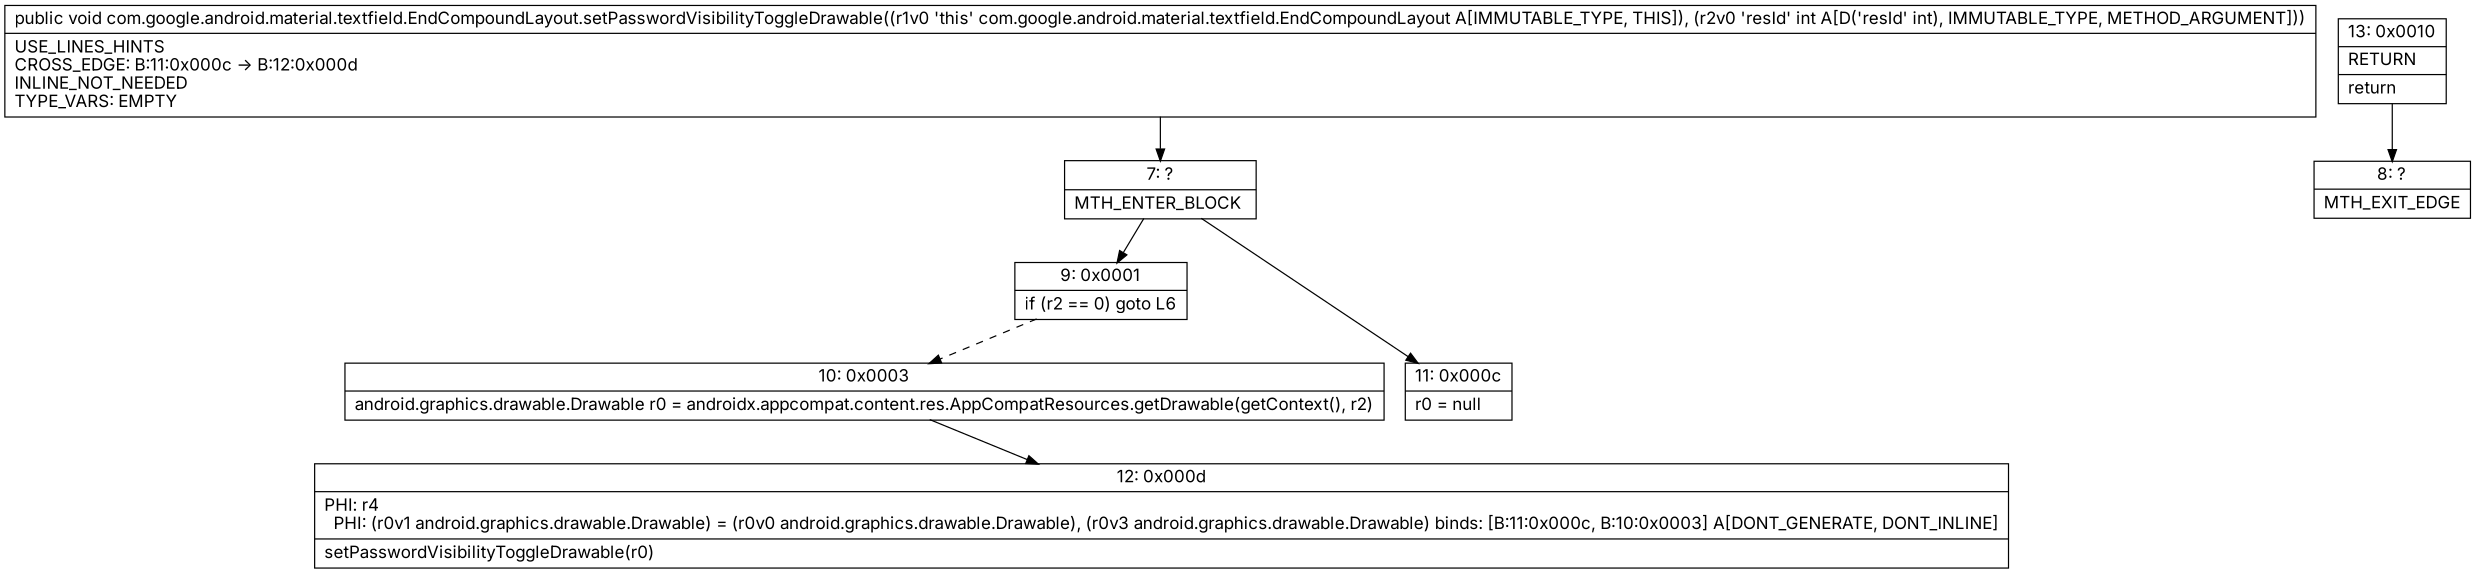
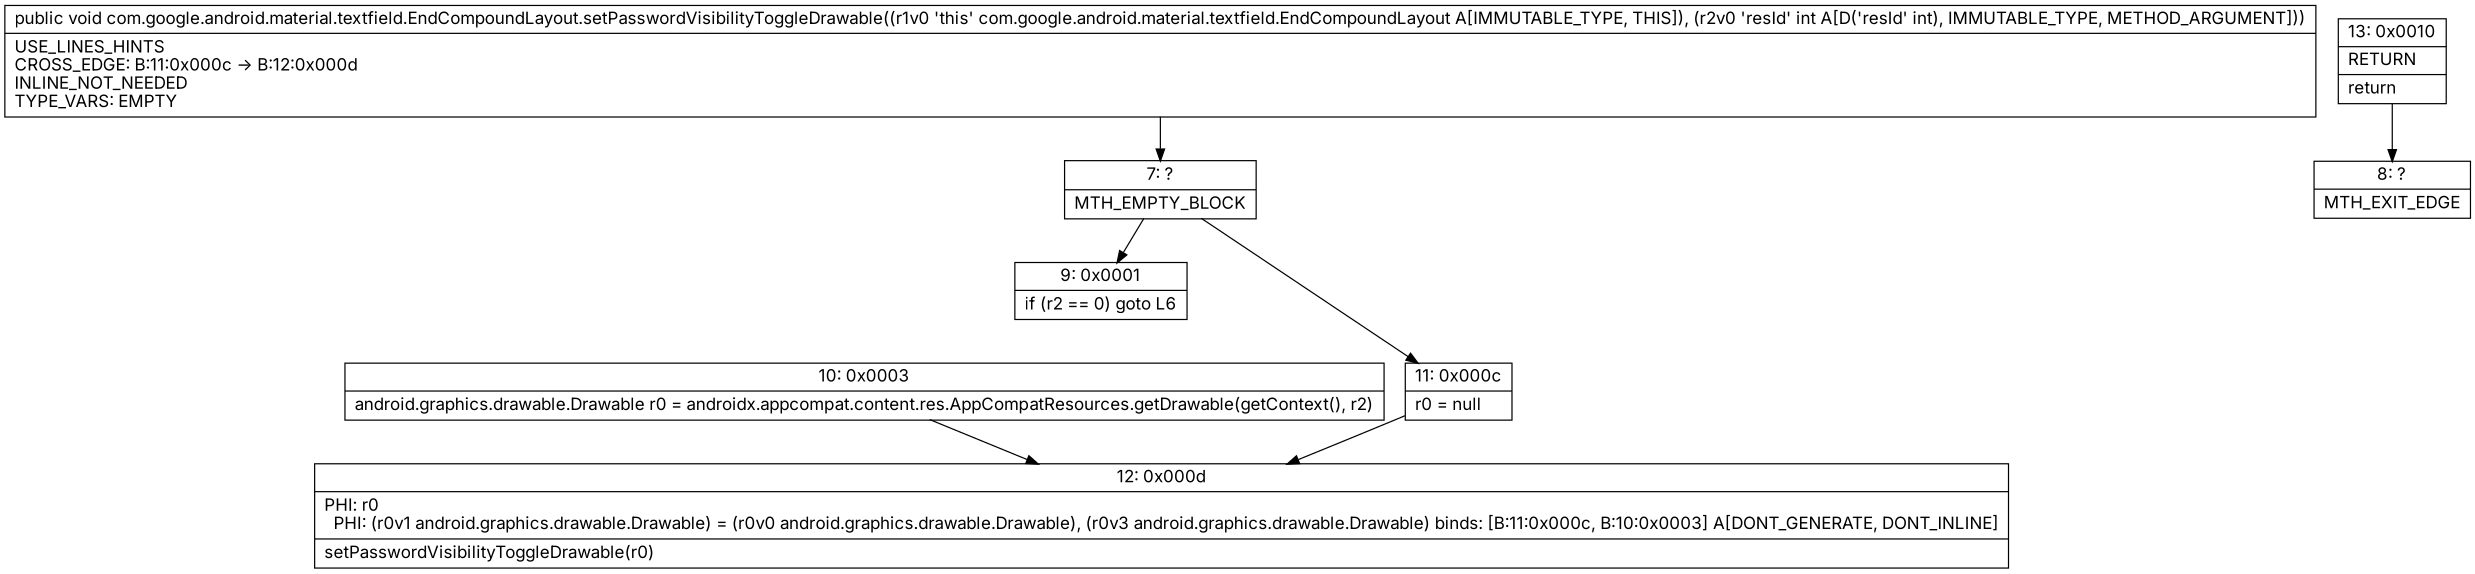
(1159, 204) -> (1160, 204)
(988, 339) -> none
none -> (1352, 438)
(354, 506) -> (354, 506)
